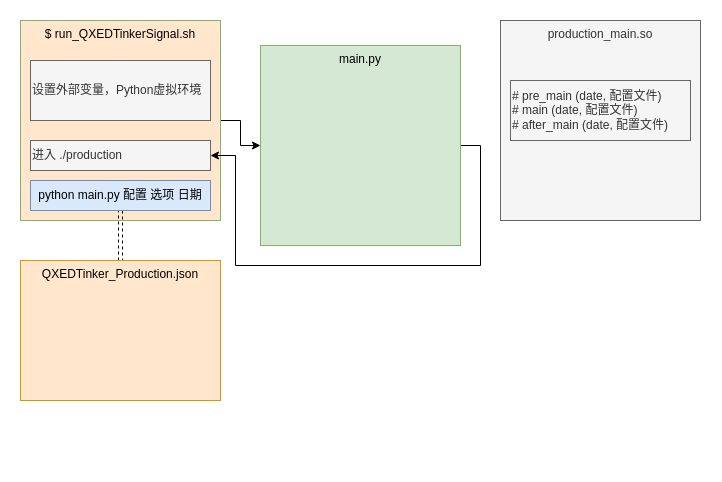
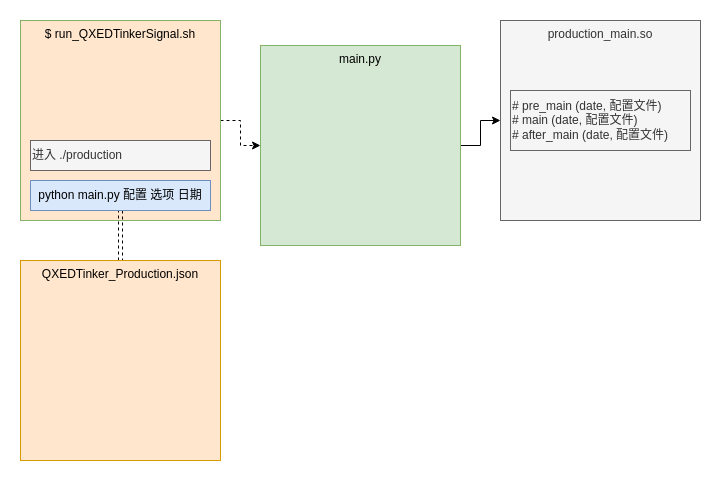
(121, 91) -> none
(601, 111) -> (601, 121)
(241, 130) -> (241, 130)
(356, 266) -> (481, 129)
(121, 331) -> (121, 361)
